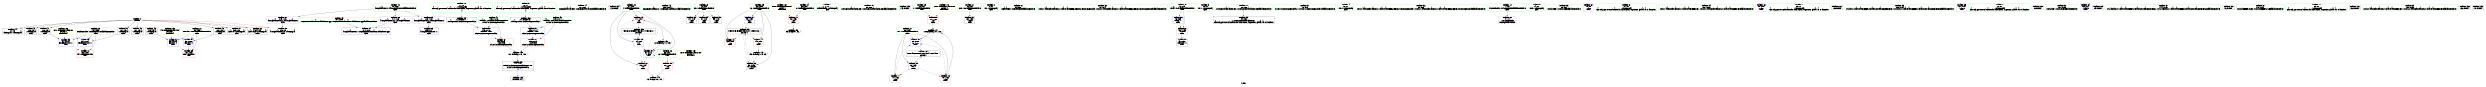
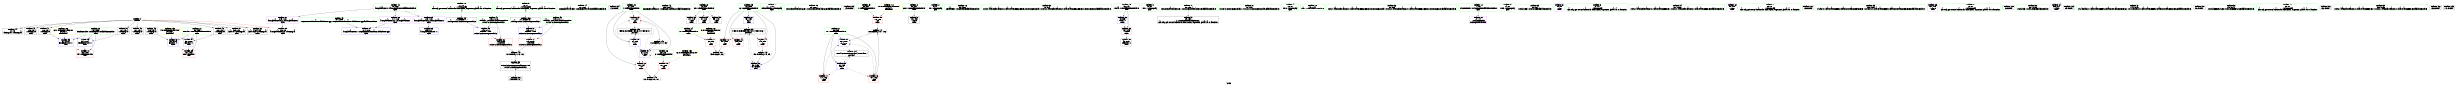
none -> (1312, 7)
none -> (724, 42)
